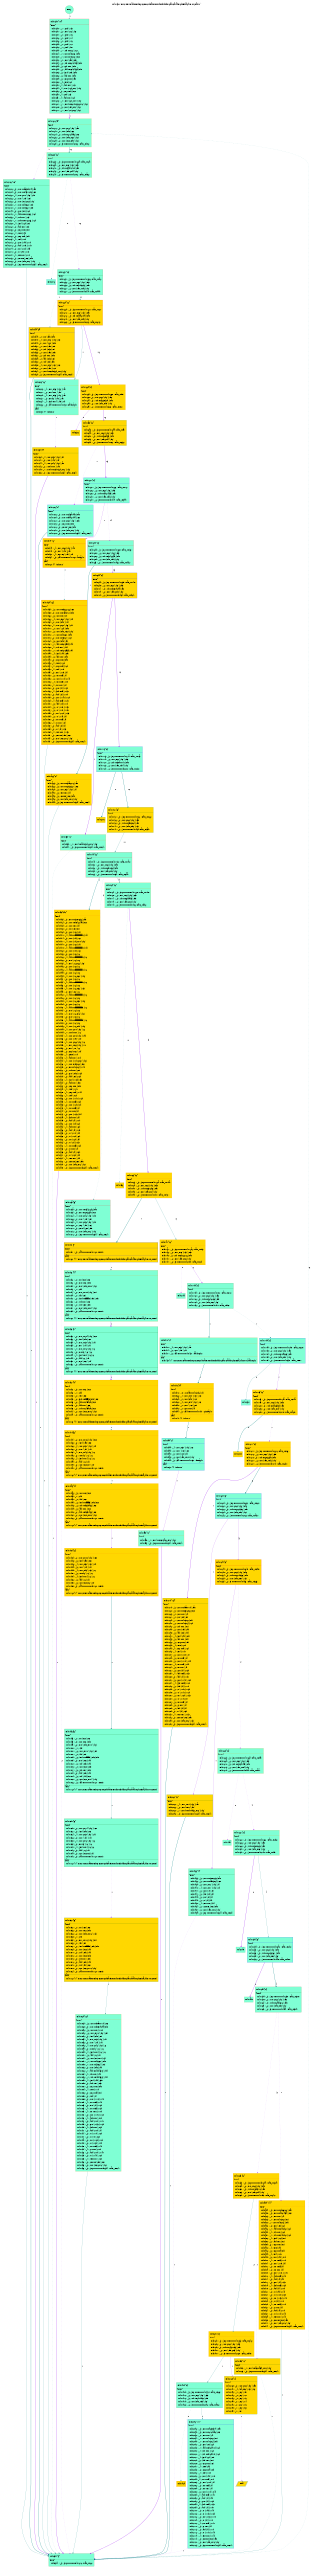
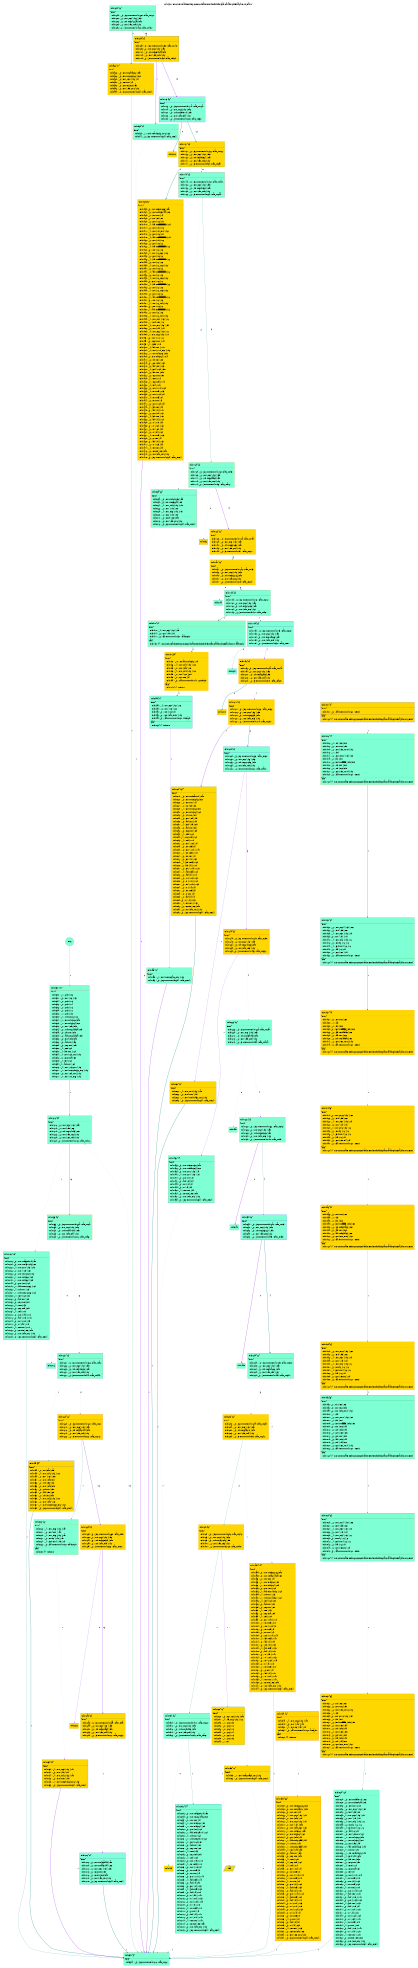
(106, 490) -> none
(94, 893) -> (173, 182)
(129, 1220) -> none
